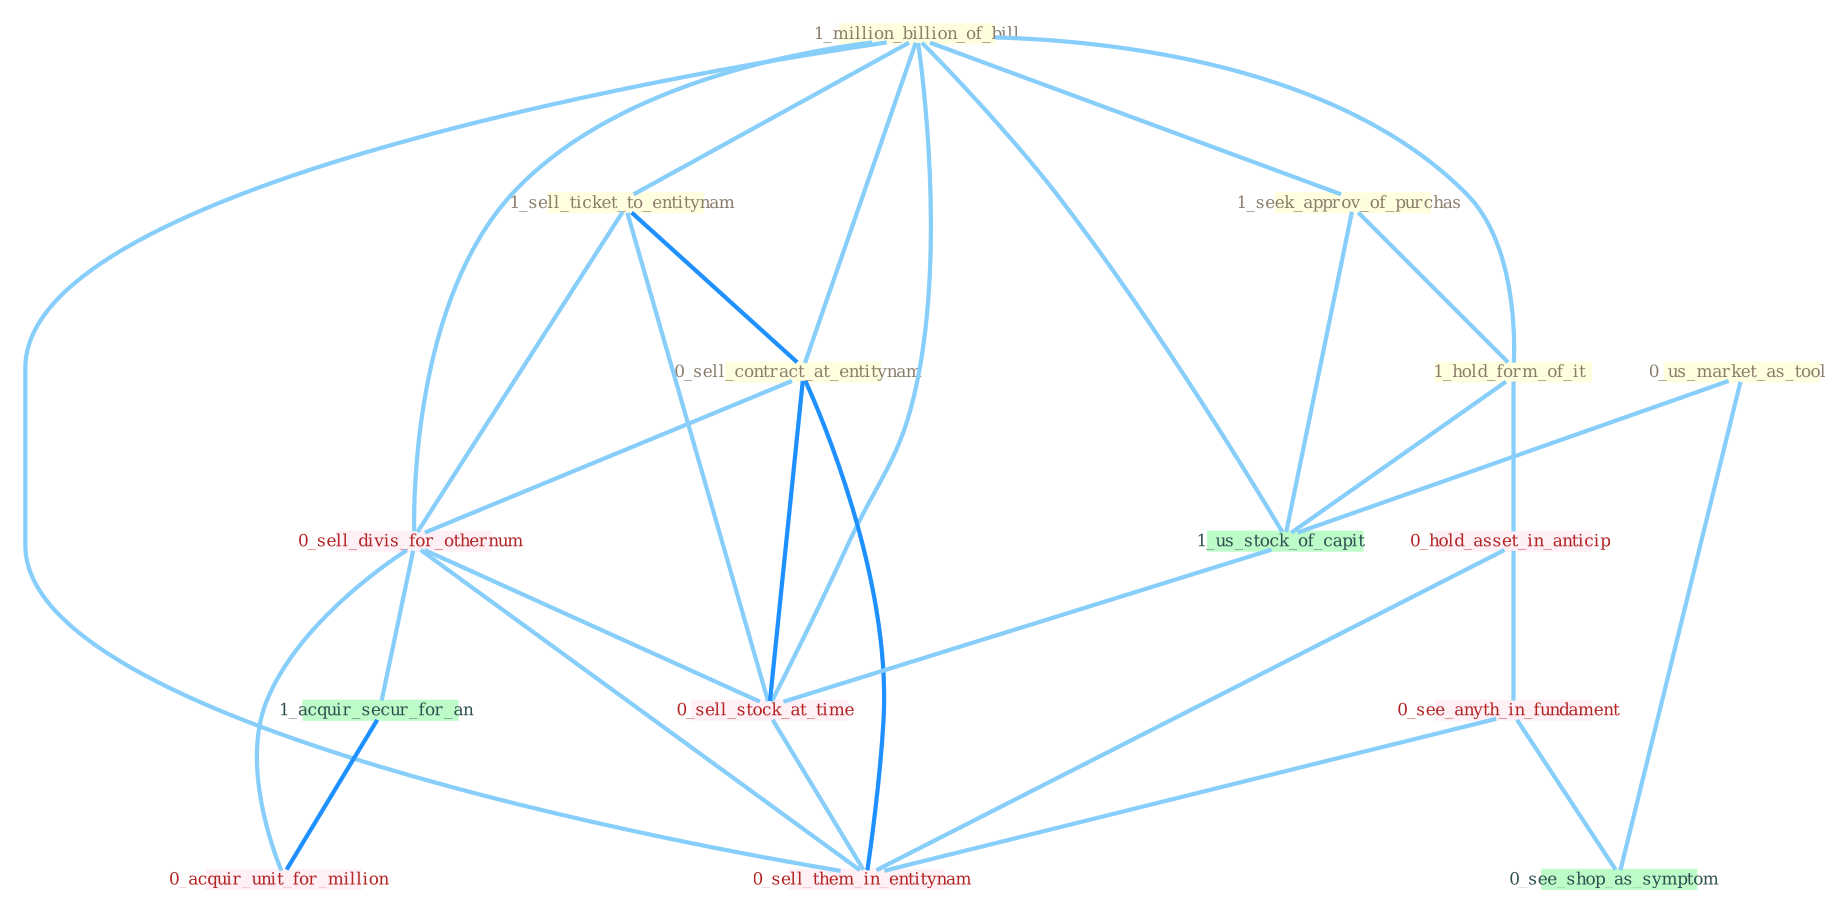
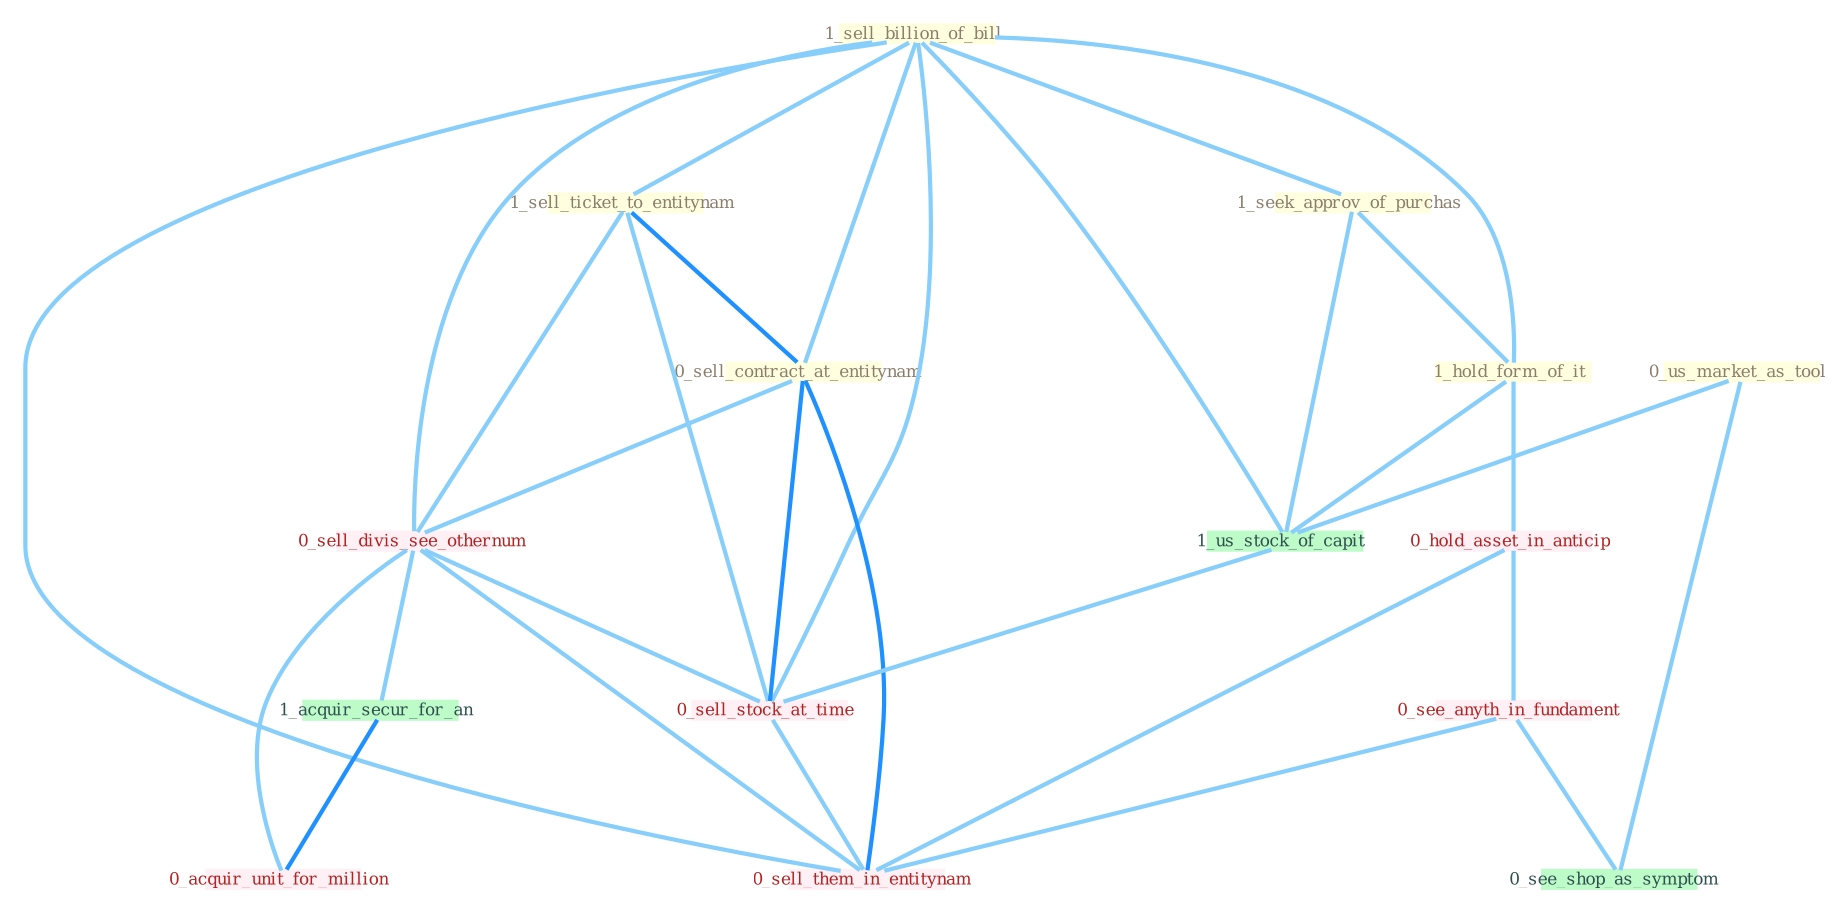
(917, 34) -> (917, 34)
(414, 541) -> (414, 541)
